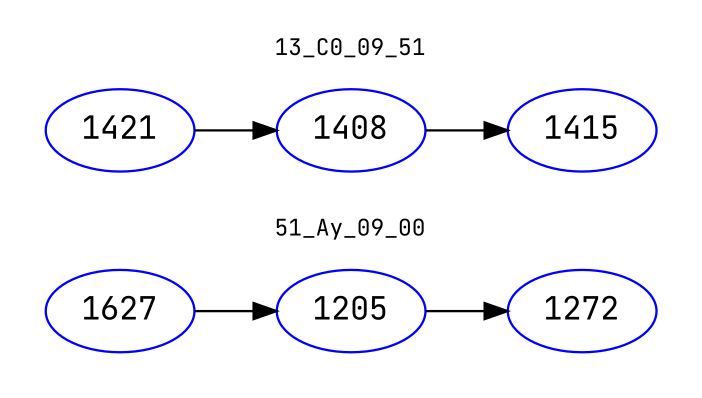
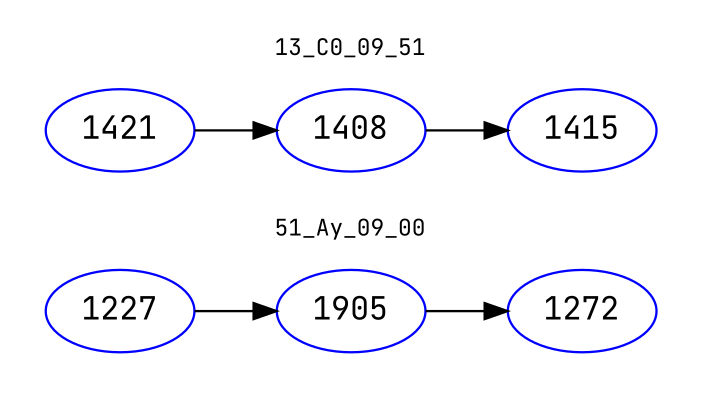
(120, 311) -> (120, 311)
(351, 311) -> (351, 311)
